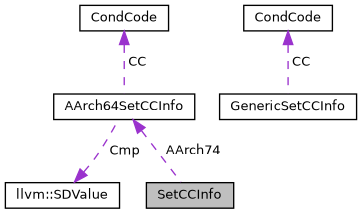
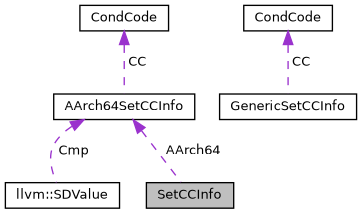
(103, 147) -> (52, 151)
(191, 151) -> (191, 151)
